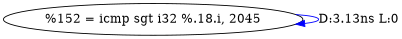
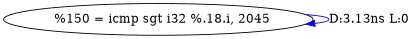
(153, 19) -> (158, 19)
